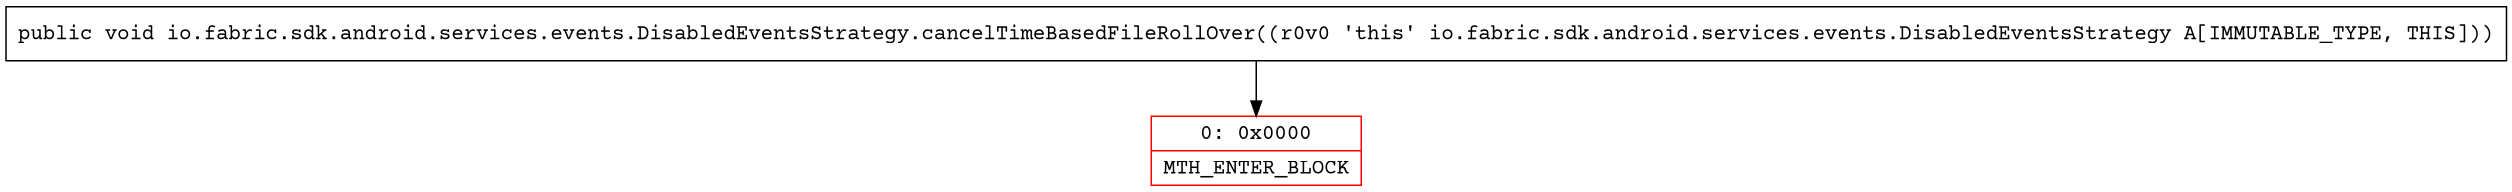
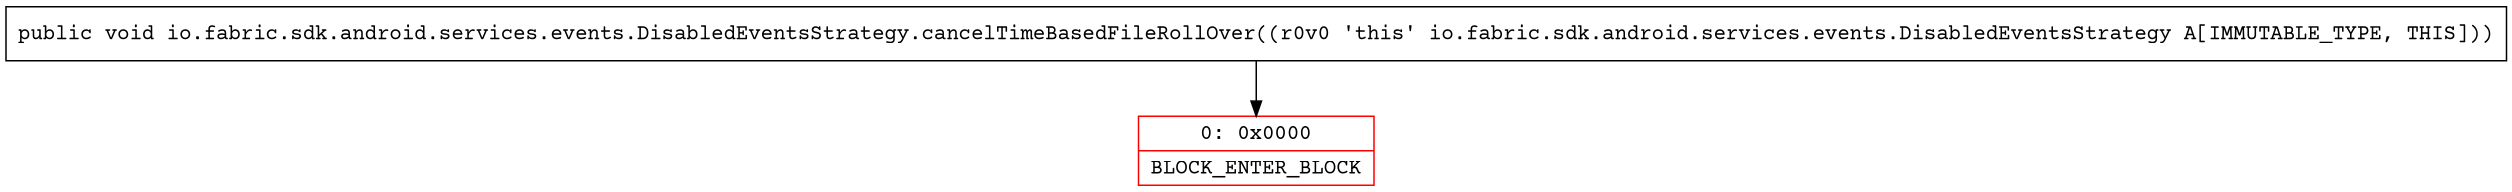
(1256, 167) -> (1256, 167)
